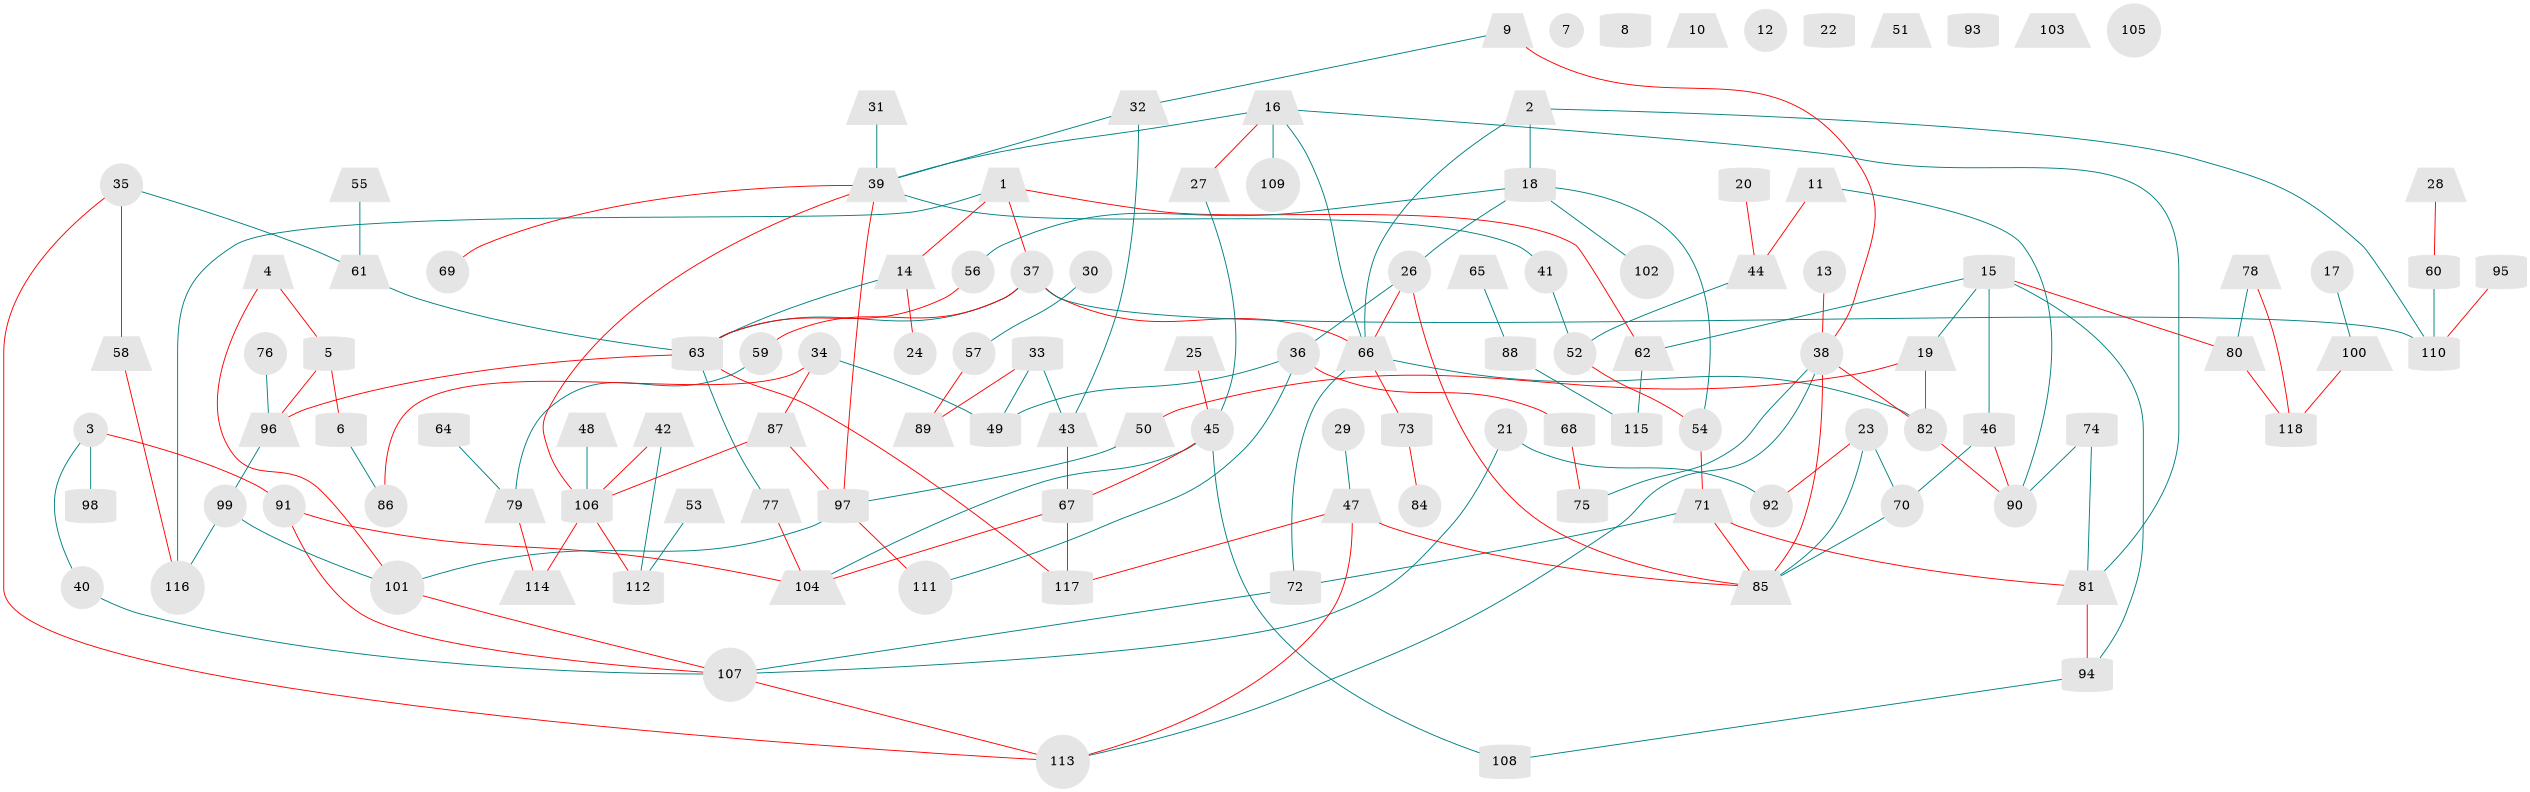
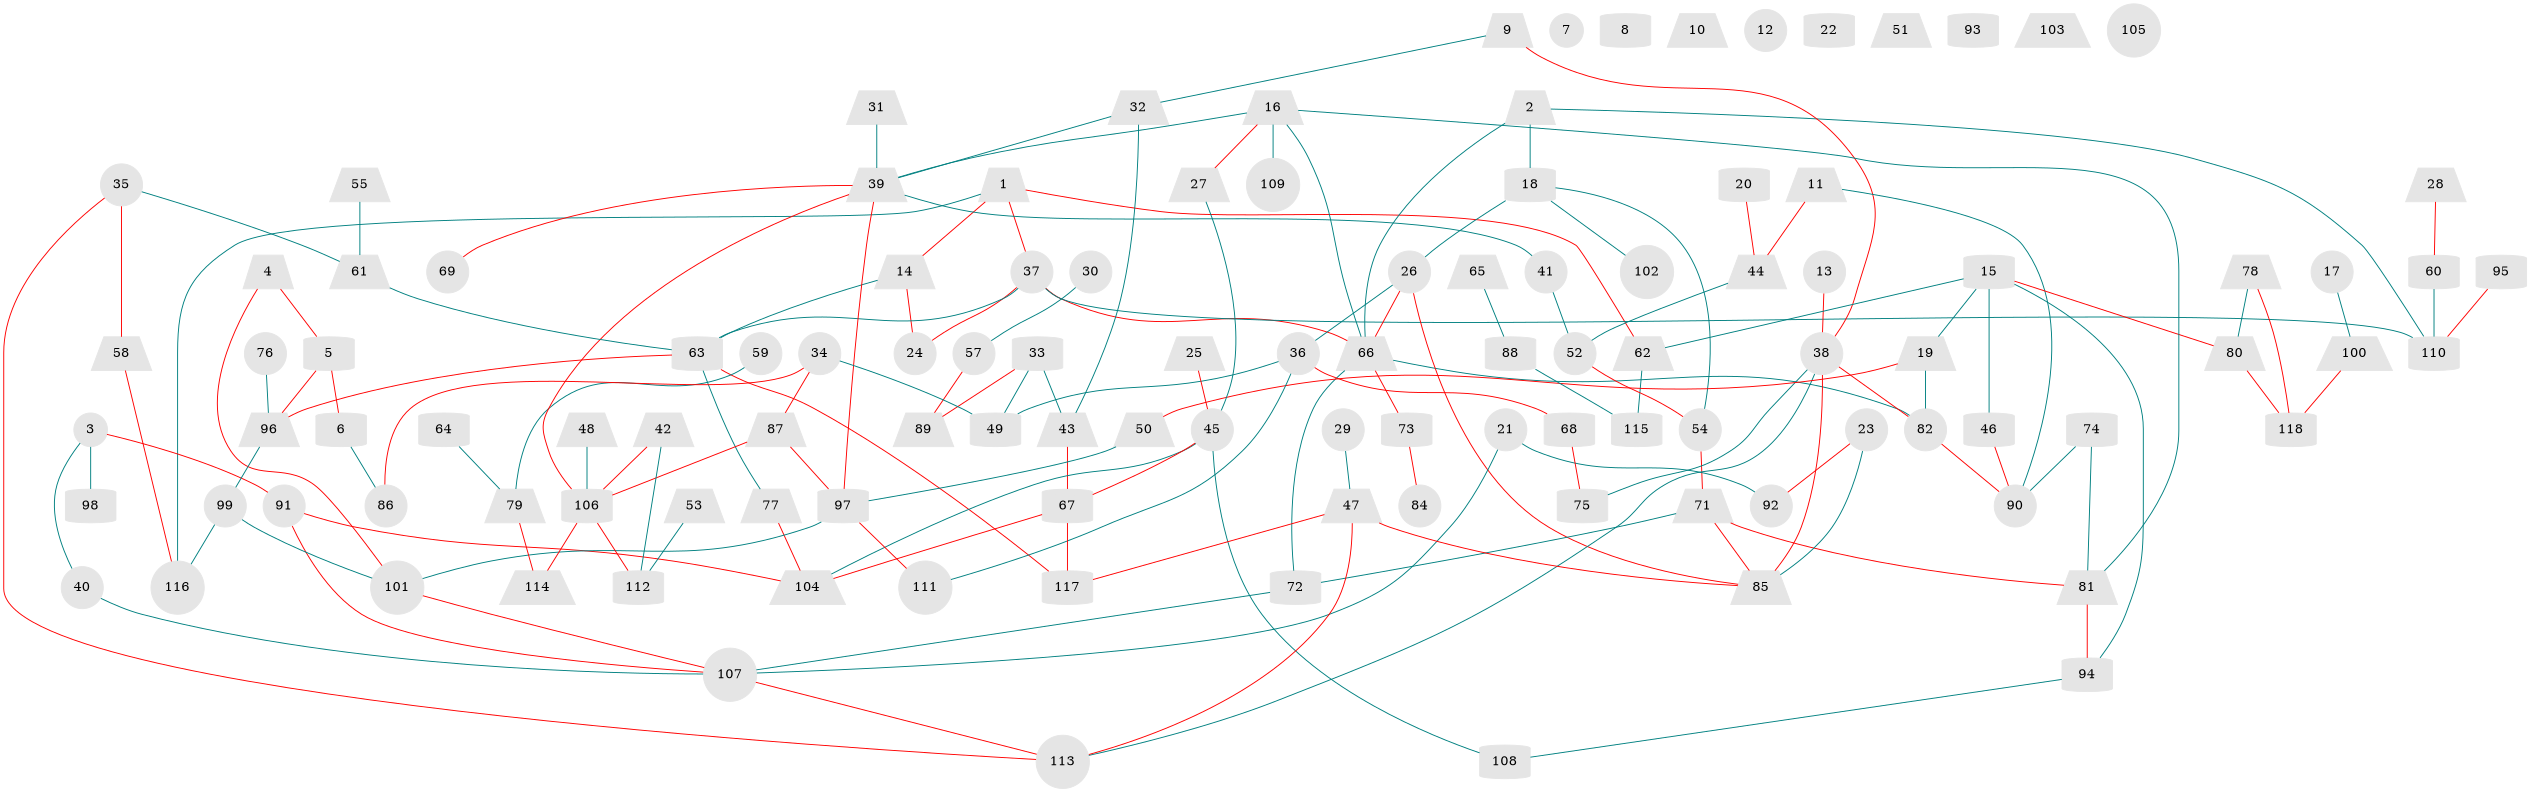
(973, 272) -> none
(899, 317) -> (975, 315)
(1902, 506) -> none
